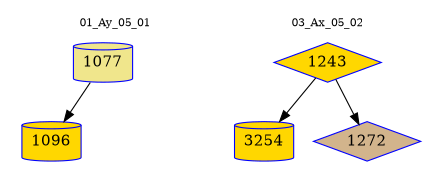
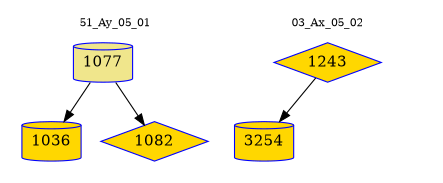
(115, 24) -> (115, 24)
(52, 141) -> (52, 141)
none -> (155, 141)
(367, 141) -> none
